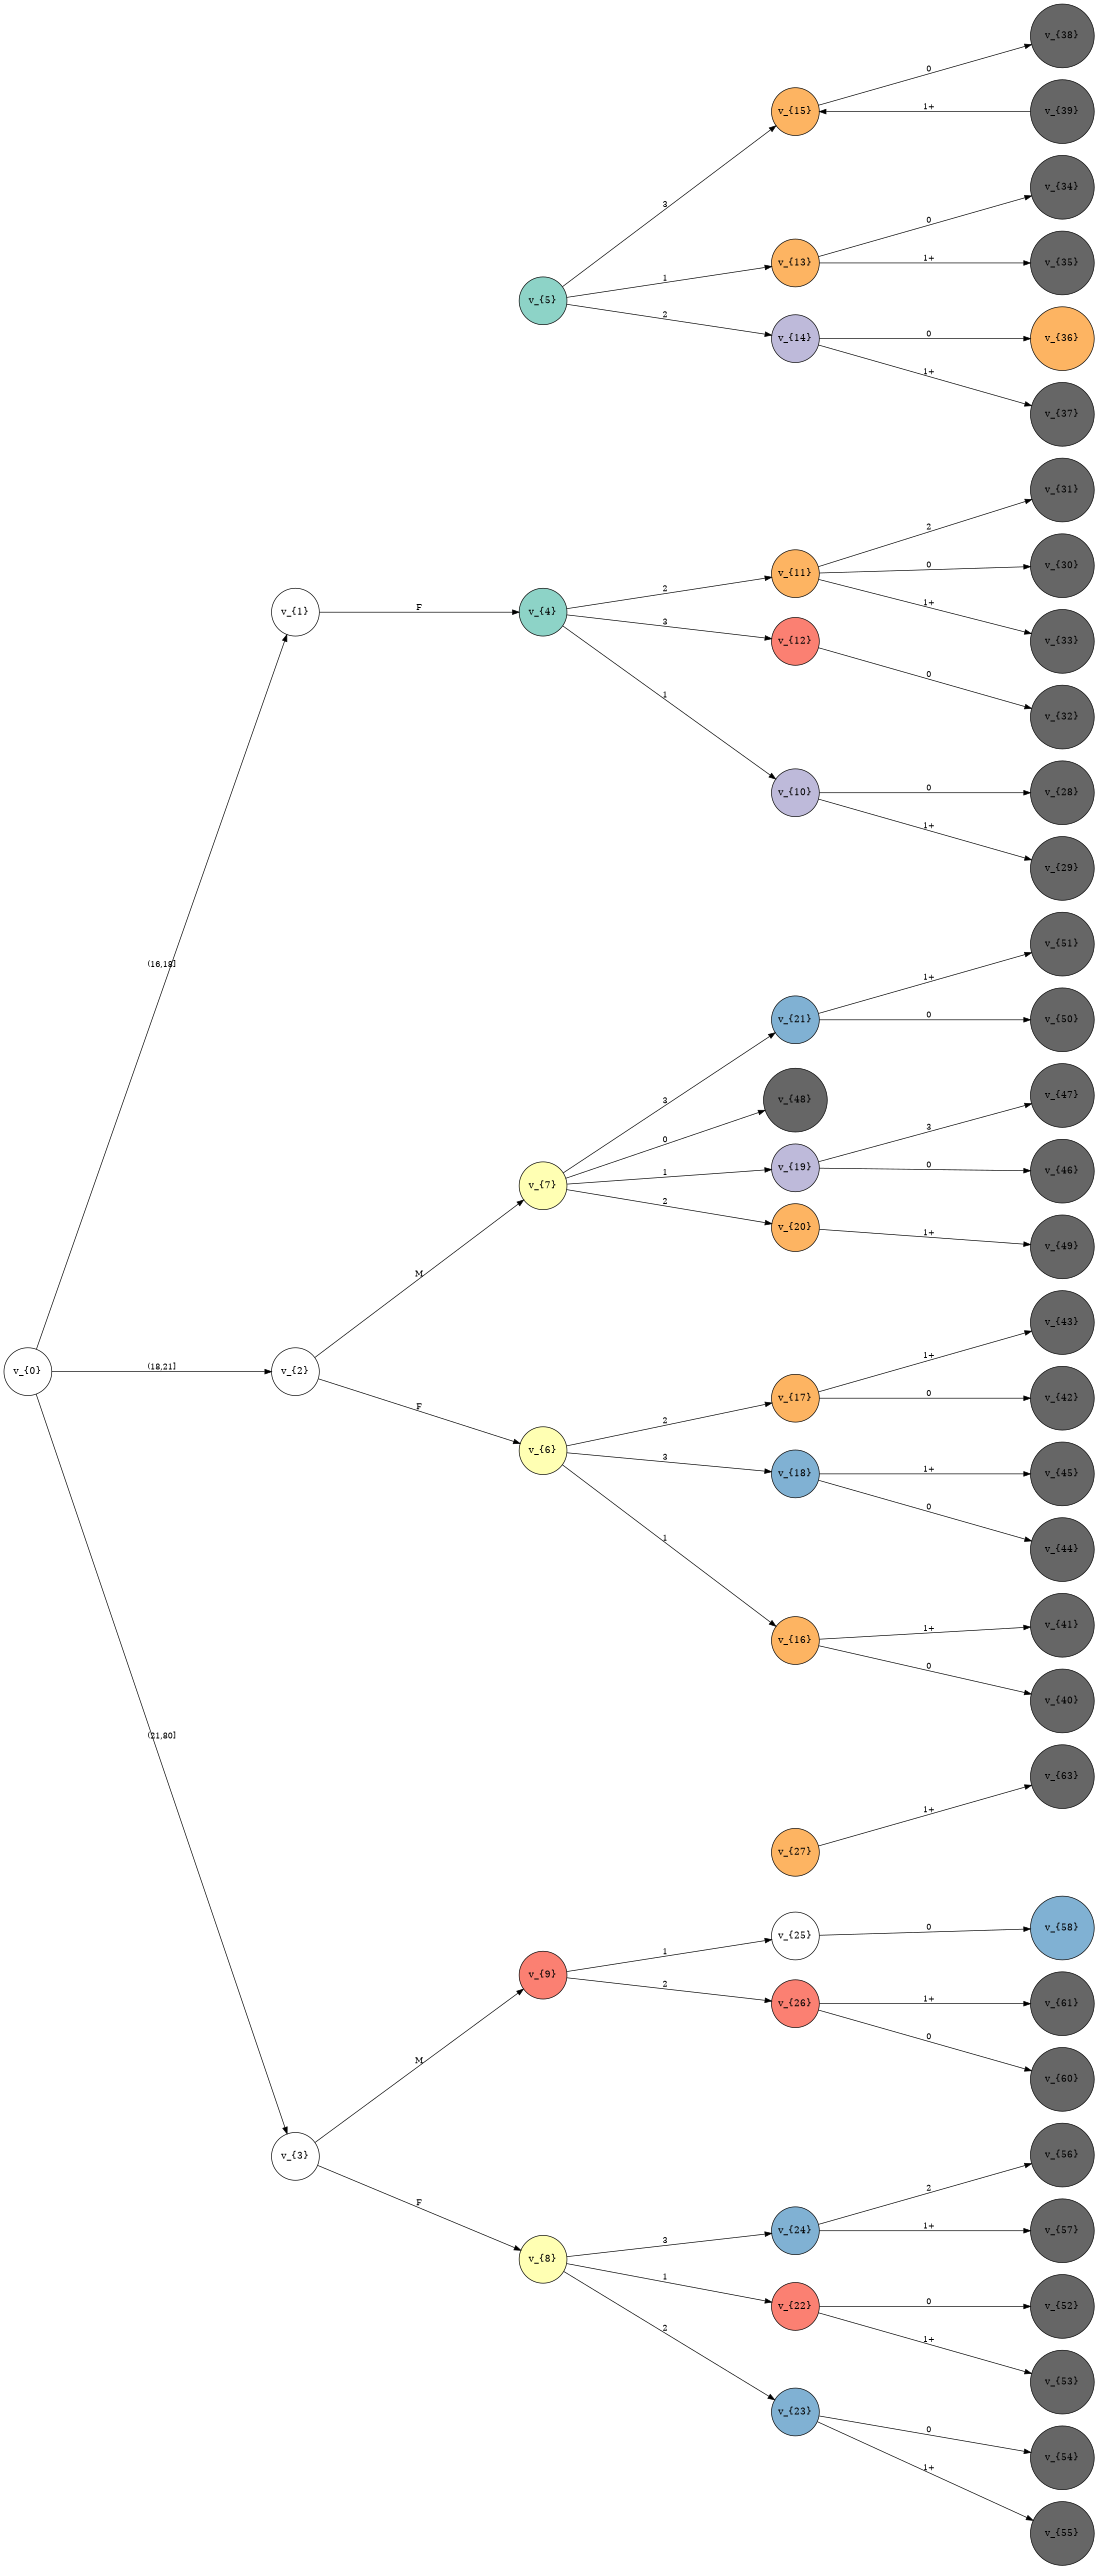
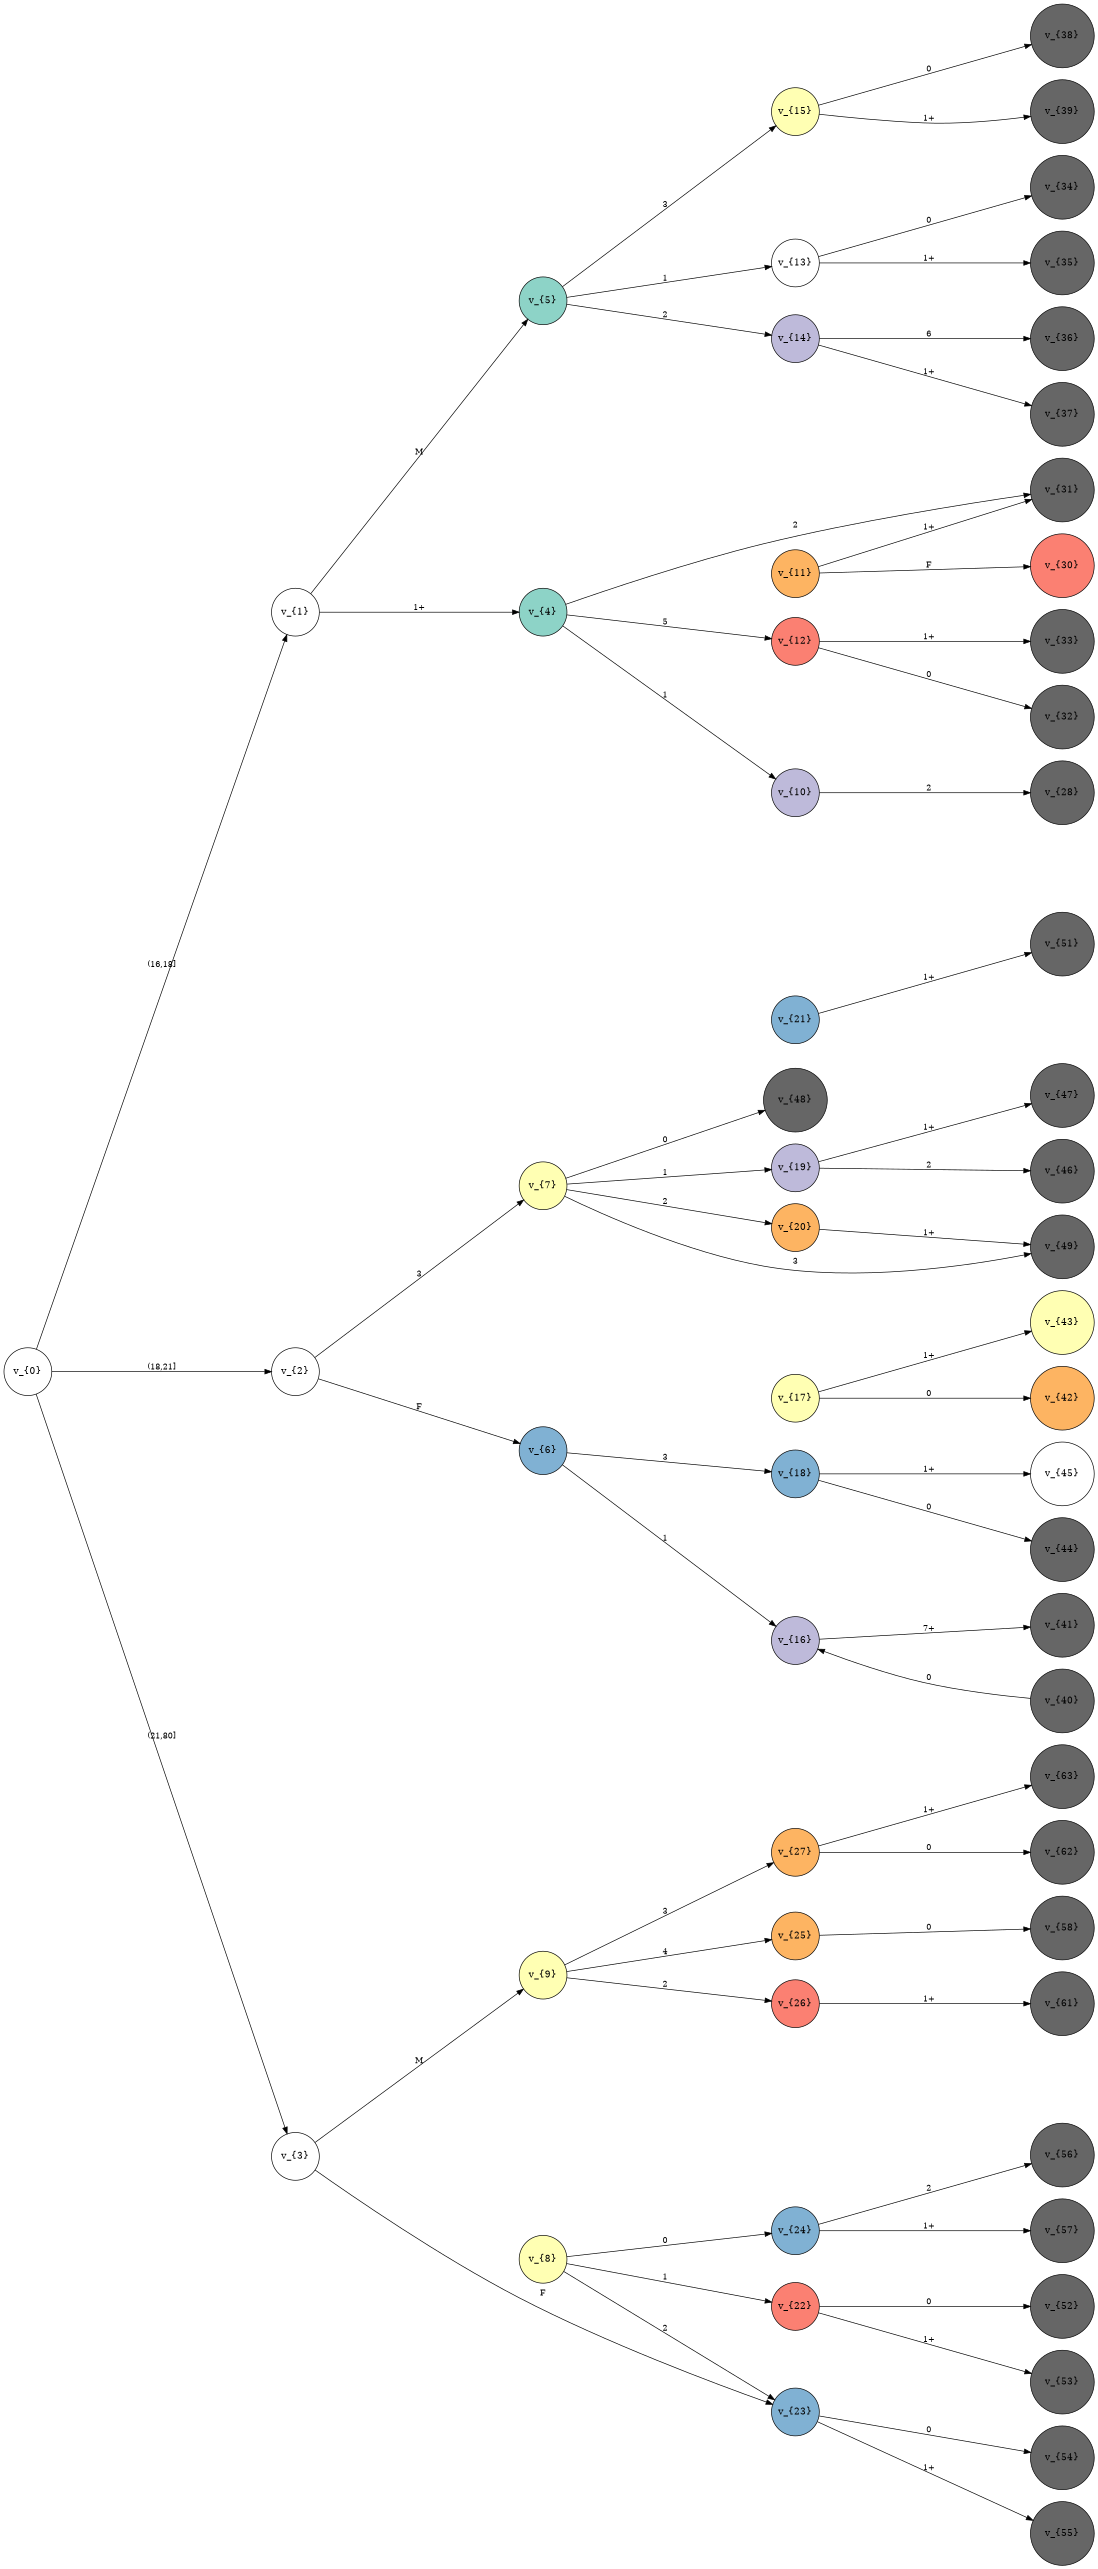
(795, 112) -> (795, 112)
(928, 112) -> (922, 123)
(795, 263) -> (795, 263)
(929, 334) -> (929, 334)
(1062, 339) -> (1062, 339)
none -> (417, 459)
(929, 528) -> (929, 528)
(929, 565) -> (929, 565)
(1062, 566) -> (1062, 566)
(666, 593) -> (792, 537)
(922, 606) -> (922, 641)
(419, 608) -> (419, 608)
(665, 622) -> (665, 622)
(929, 788) -> (929, 788)
(1062, 868) -> none
(1062, 1020) -> none
(666, 1105) -> (789, 1269)
(929, 1128) -> (929, 1128)
(929, 1166) -> (929, 1166)
(419, 1274) -> (419, 1274)
(1062, 1323) -> (1062, 1323)
(795, 1398) -> (795, 1398)
(1062, 1398) -> (1062, 1398)
(666, 1425) -> none
(543, 1451) -> (543, 1451)
(1062, 1474) -> (1062, 1474)
(929, 1629) -> (929, 1629)
(795, 1641) -> (795, 1641)
(922, 1669) -> (926, 1683)
none -> (1062, 1852)
none -> (666, 1915)
(1062, 1928) -> (1062, 1928)
(795, 1936) -> (795, 1936)
(665, 1952) -> (665, 1952)
(543, 1975) -> (543, 1975)
(1062, 2079) -> none
(416, 2207) -> (531, 2304)
(665, 2241) -> (665, 2241)
